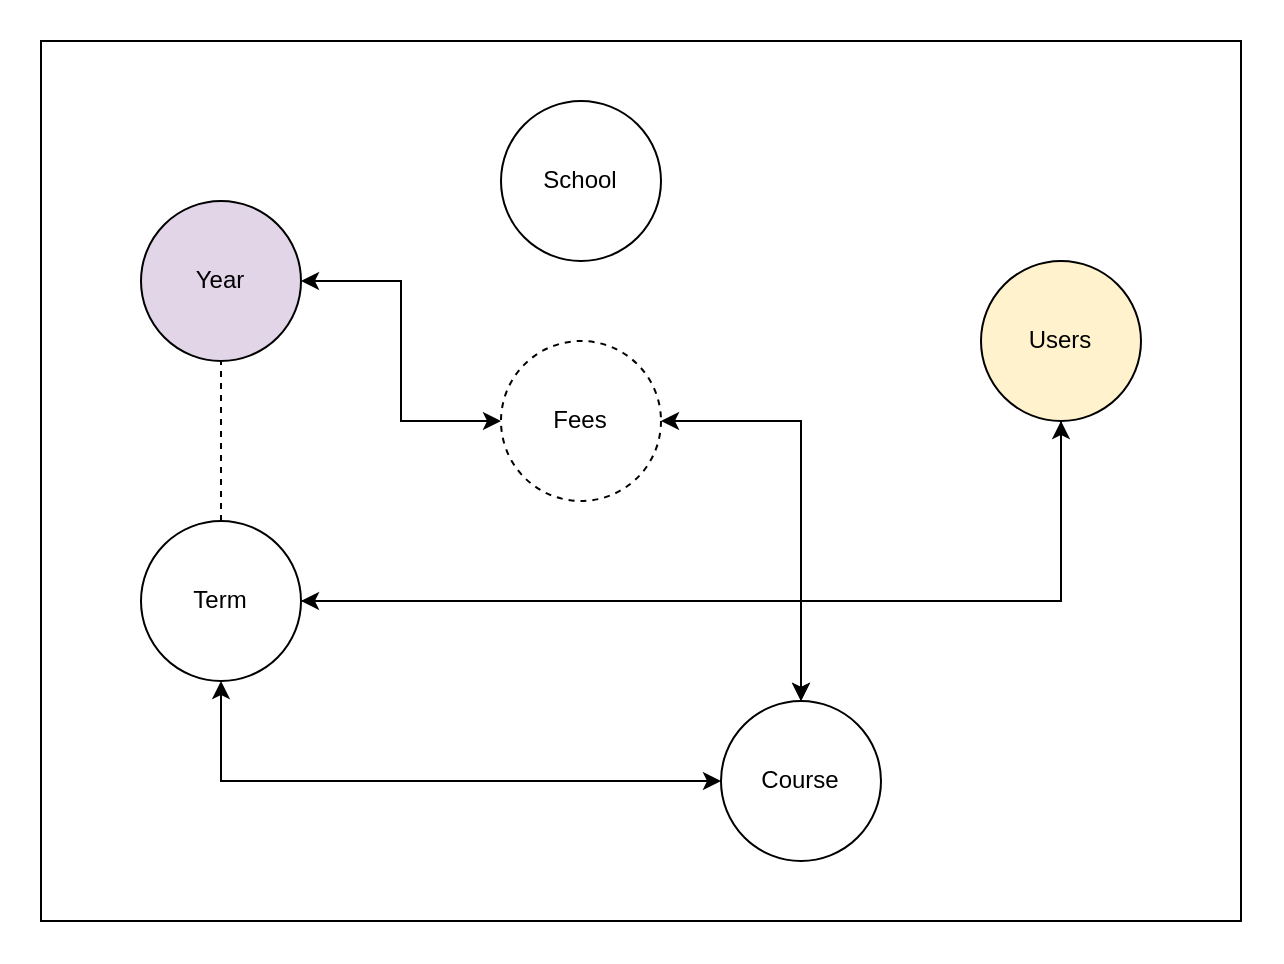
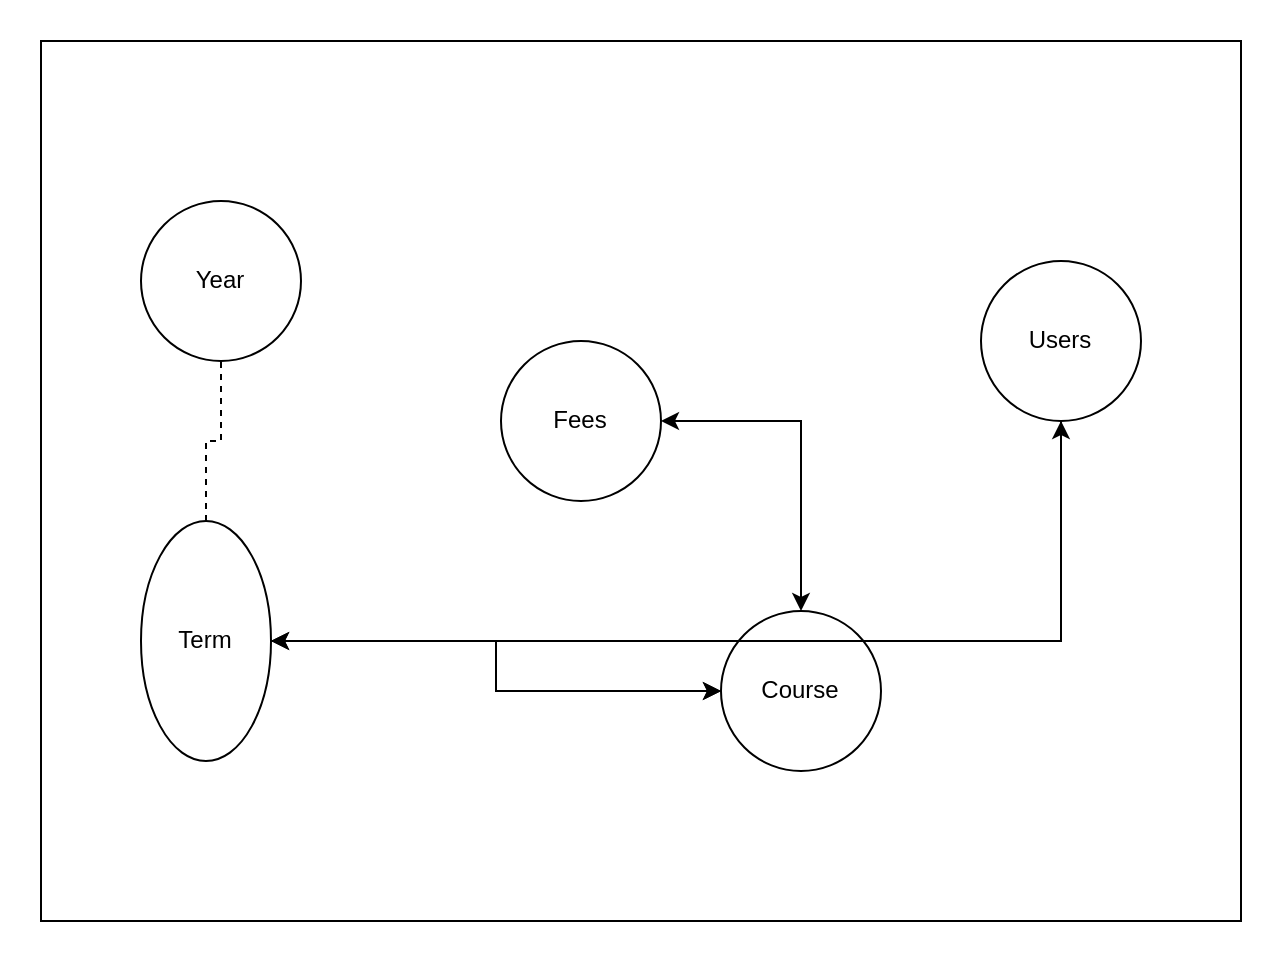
(581, 181) -> none
(221, 281) -> (221, 281)
(1061, 341) -> (1061, 341)
(401, 351) -> none
(581, 421) -> (581, 421)
(221, 601) -> (206, 641)
(801, 781) -> (801, 691)
